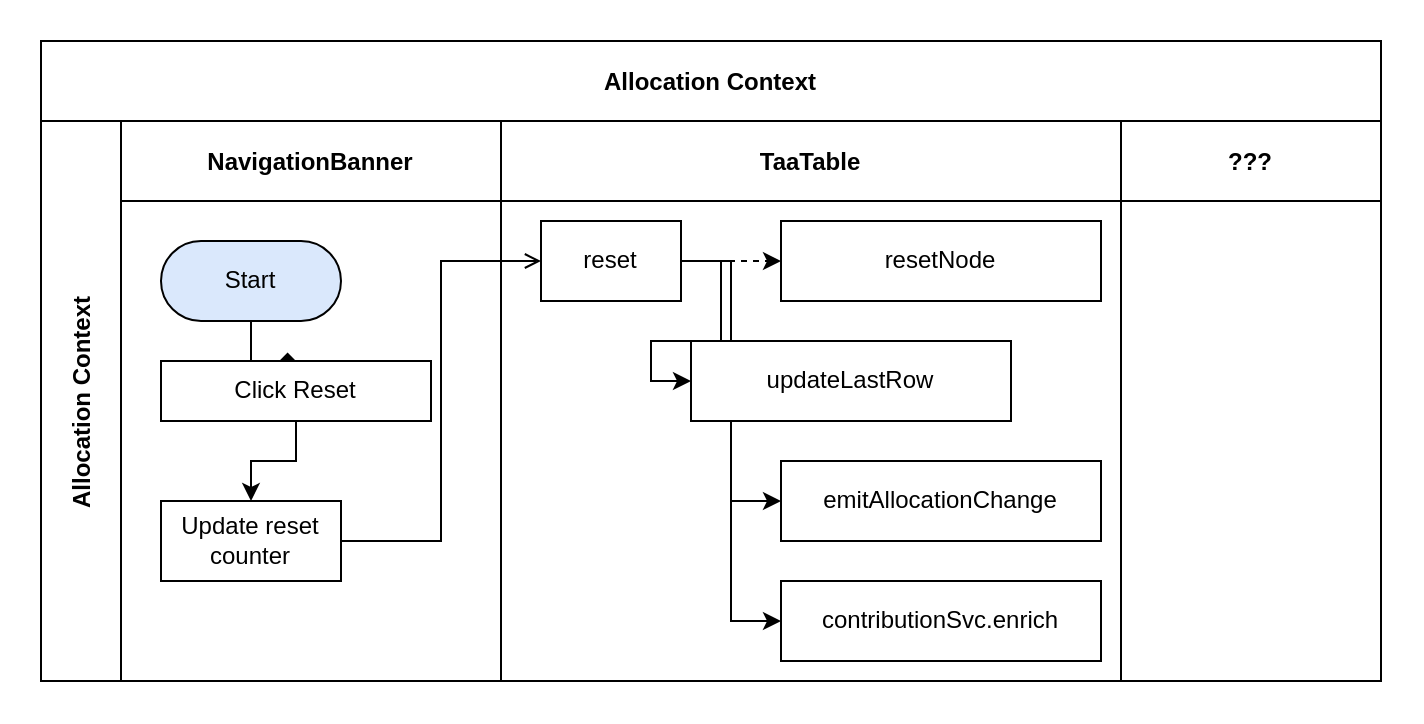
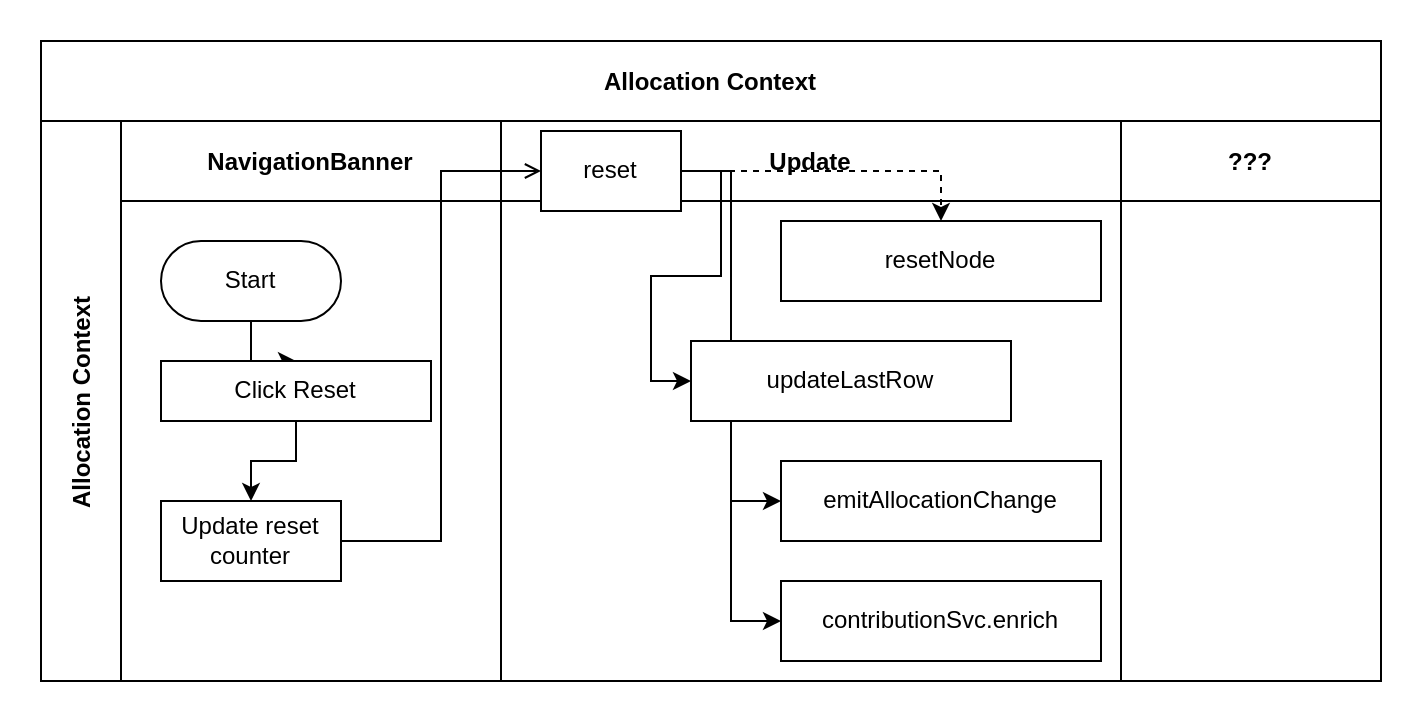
(810, 162) -> (810, 162)
(611, 261) -> (611, 171)
(251, 281) -> (251, 281)
(279, 361) -> (280, 361)
